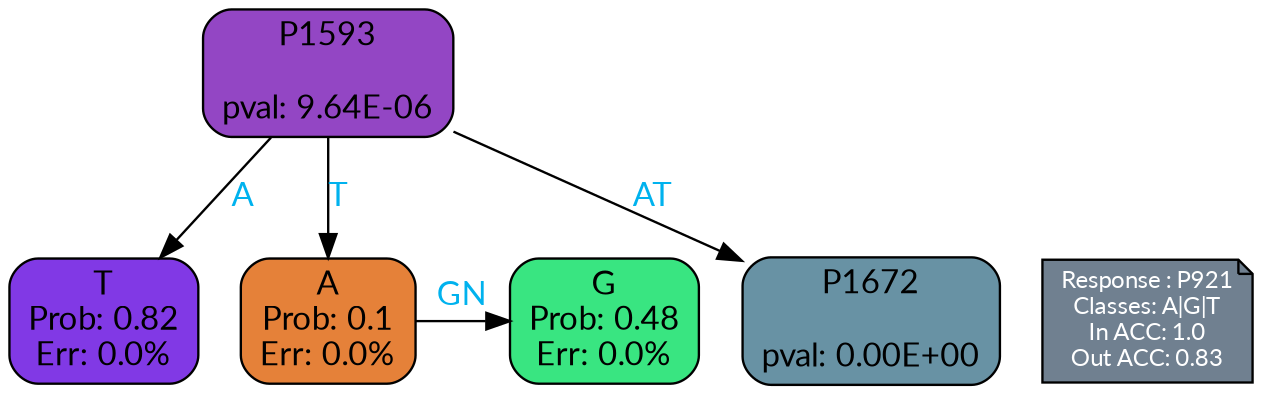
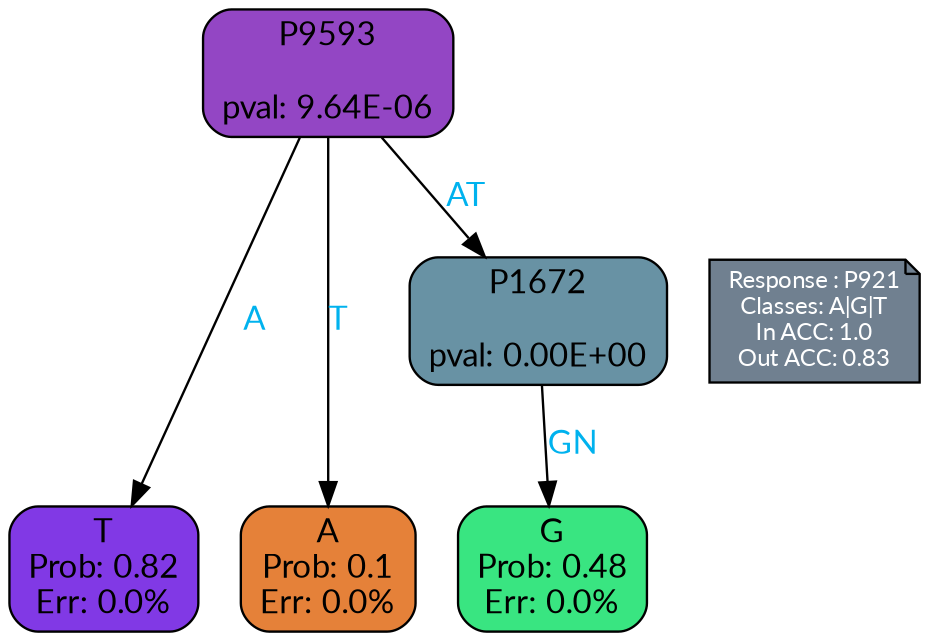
(328, 73) -> (328, 73)
(451, 321) -> (545, 433)
